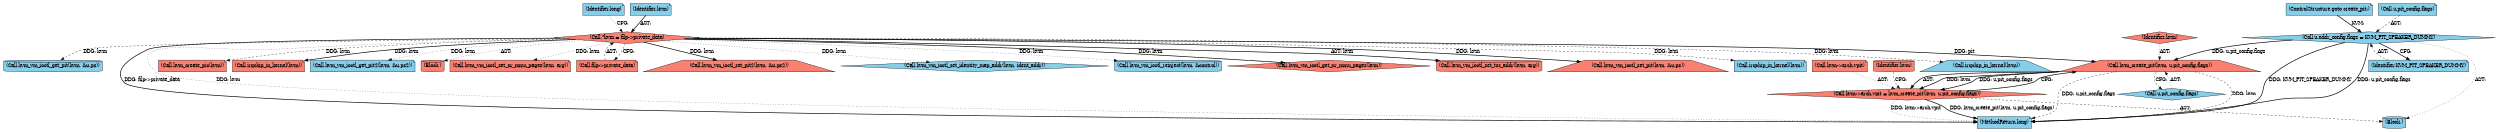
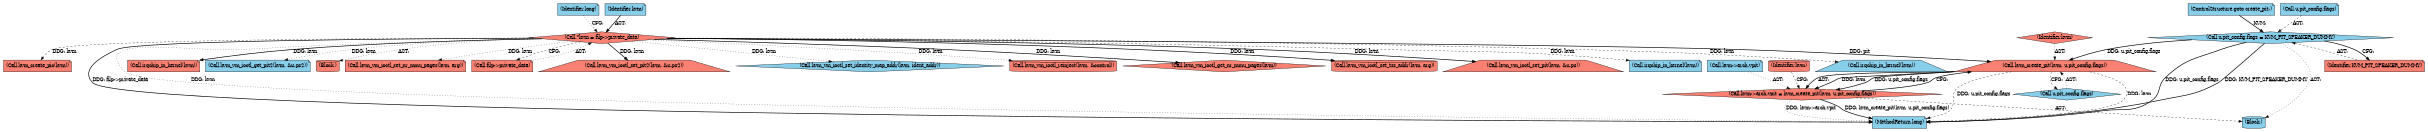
(2369, 38) -> (2271, 38)
(605, 51) -> (561, 54)
(1342, 52) -> (1242, 52)
(53, 66) -> none
(1168, 66) -> (1063, 66)
(1840, 66) -> (1735, 66)
(2419, 66) -> (2375, 66)
